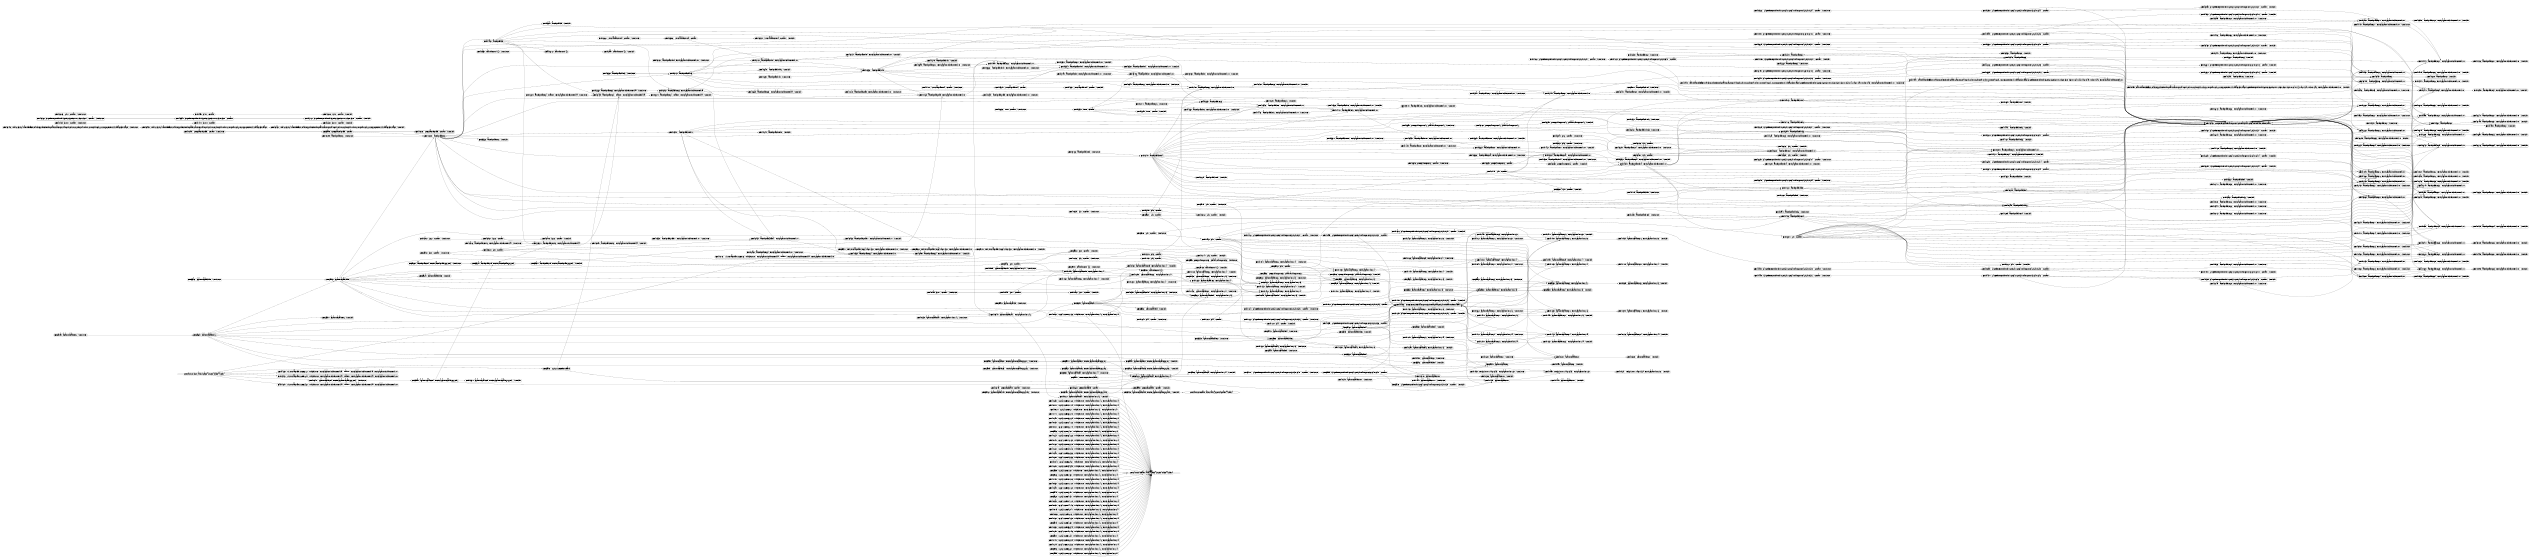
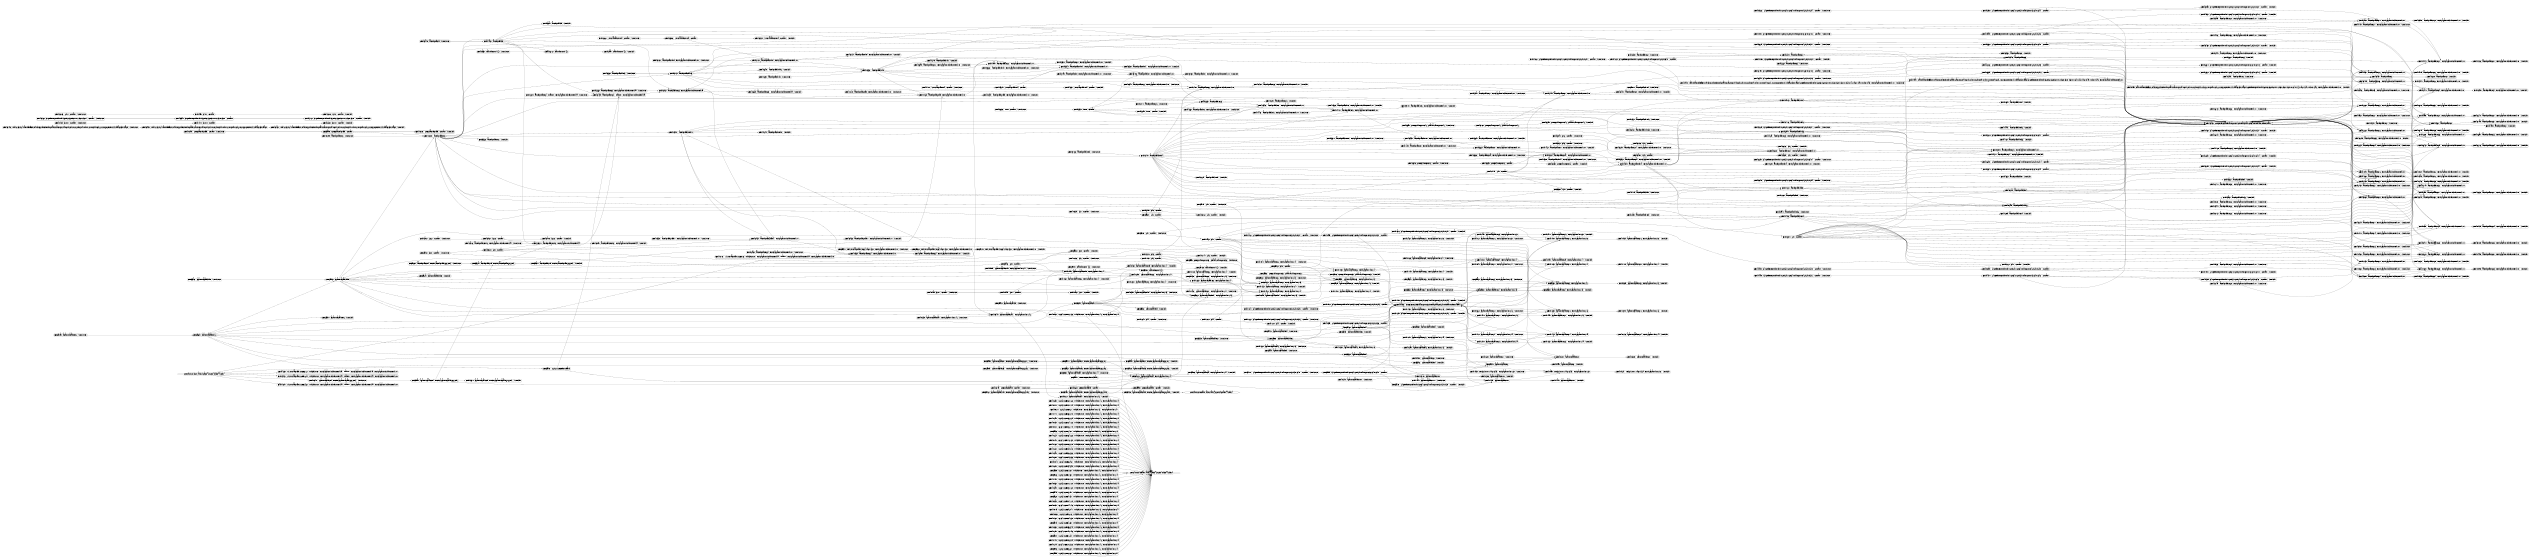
none -> (435, 41)
(681, 95) -> none
